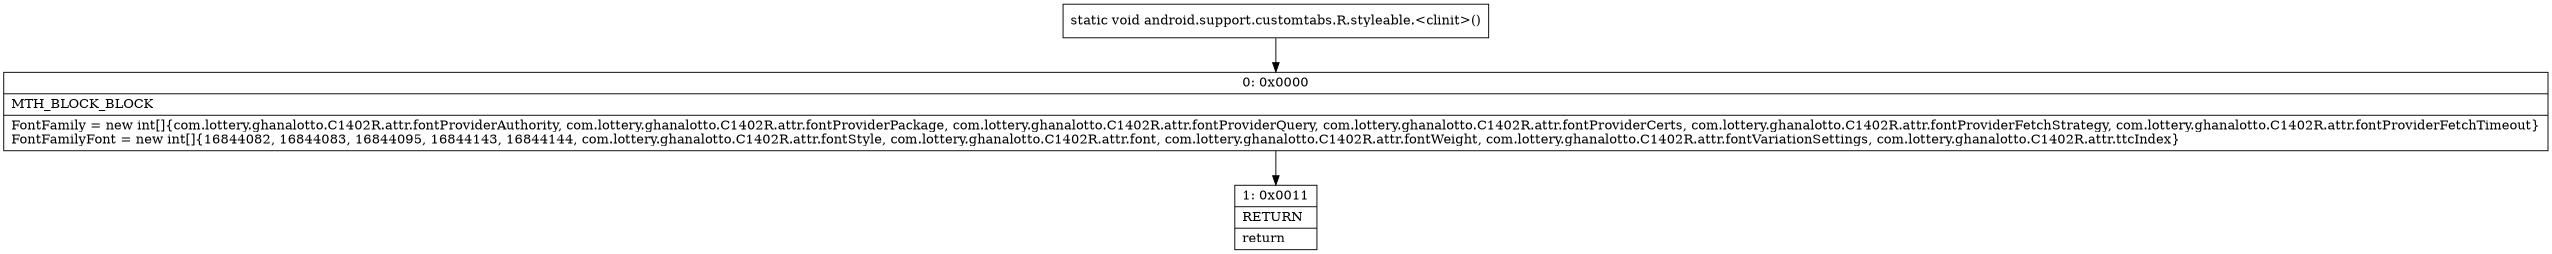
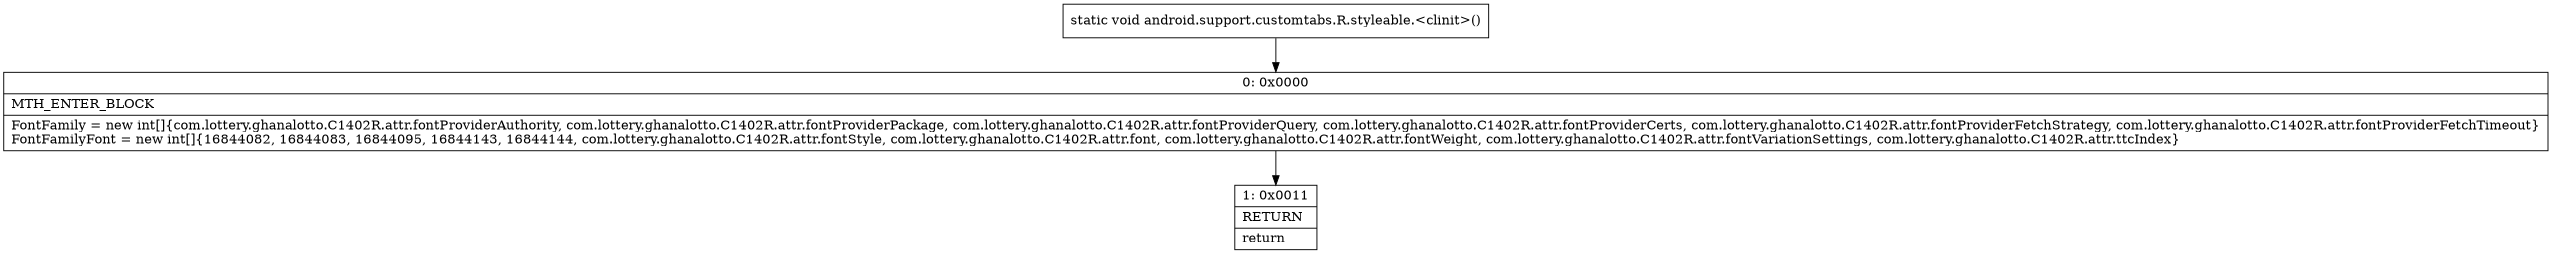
(83, 104) -> (83, 104)
